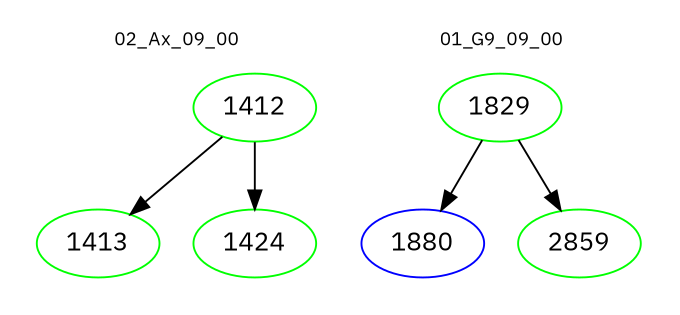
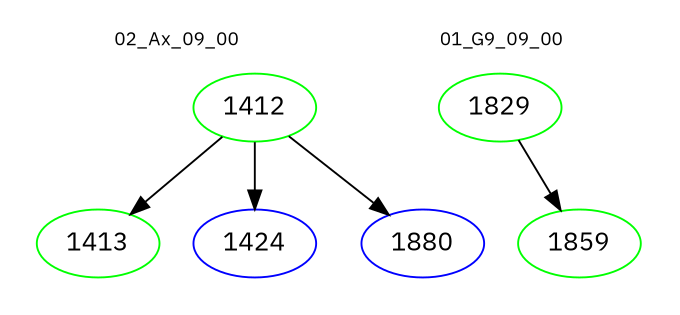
(467, 167) -> (321, 161)
(255, 243) -> (255, 243)
(579, 243) -> (579, 243)
